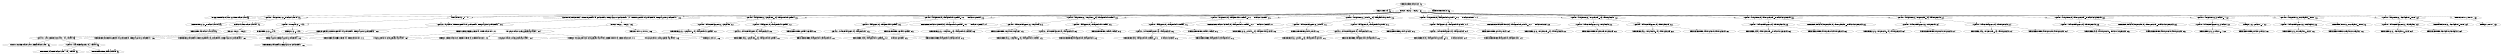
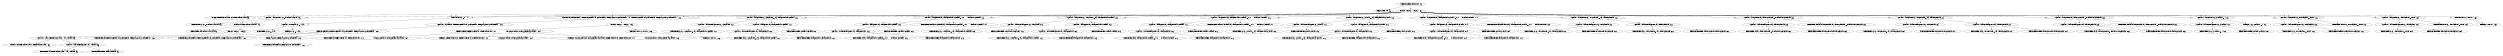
(1441, 11) -> none
